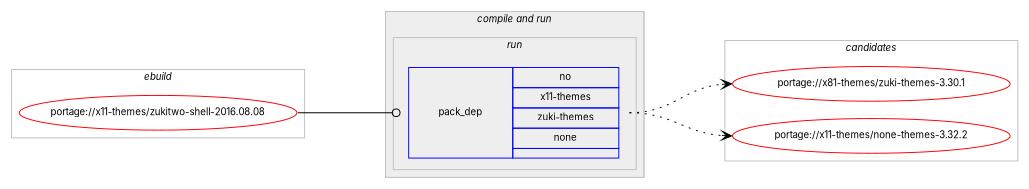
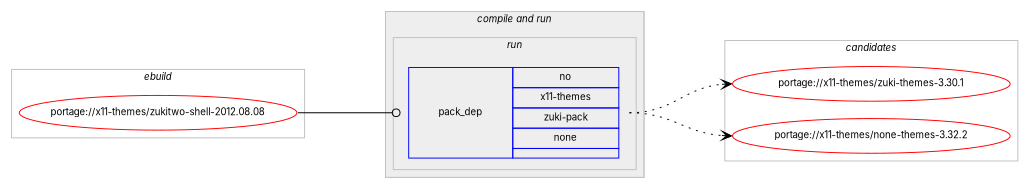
(871, 84) -> (871, 84)
(158, 113) -> (158, 113)
(566, 118) -> (566, 118)
